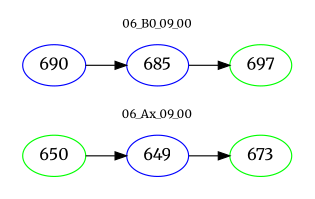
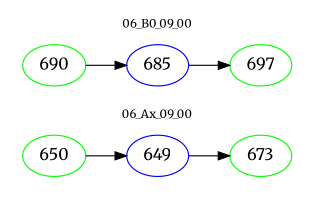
(54, 65) -> (54, 65)
